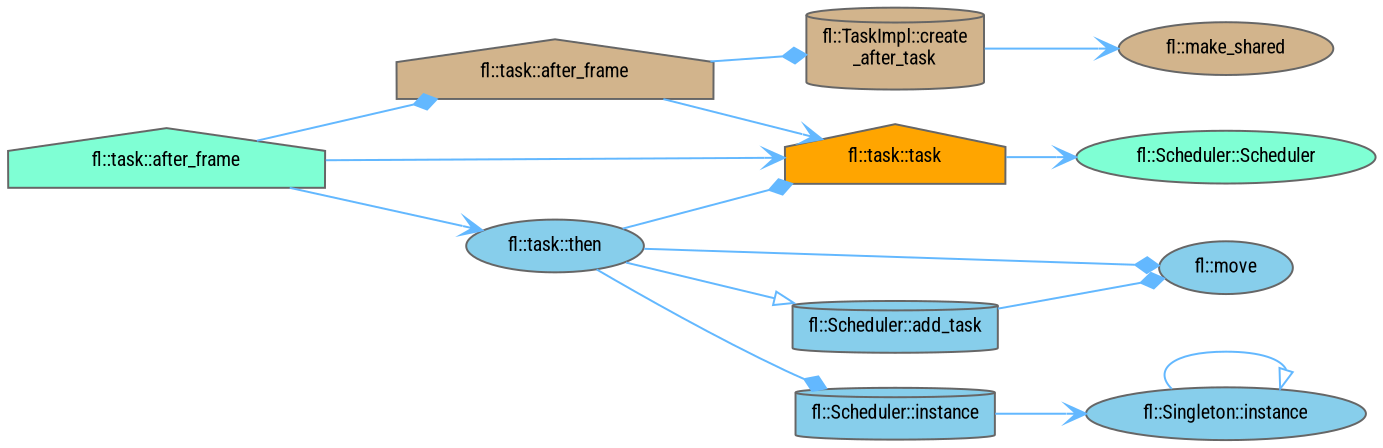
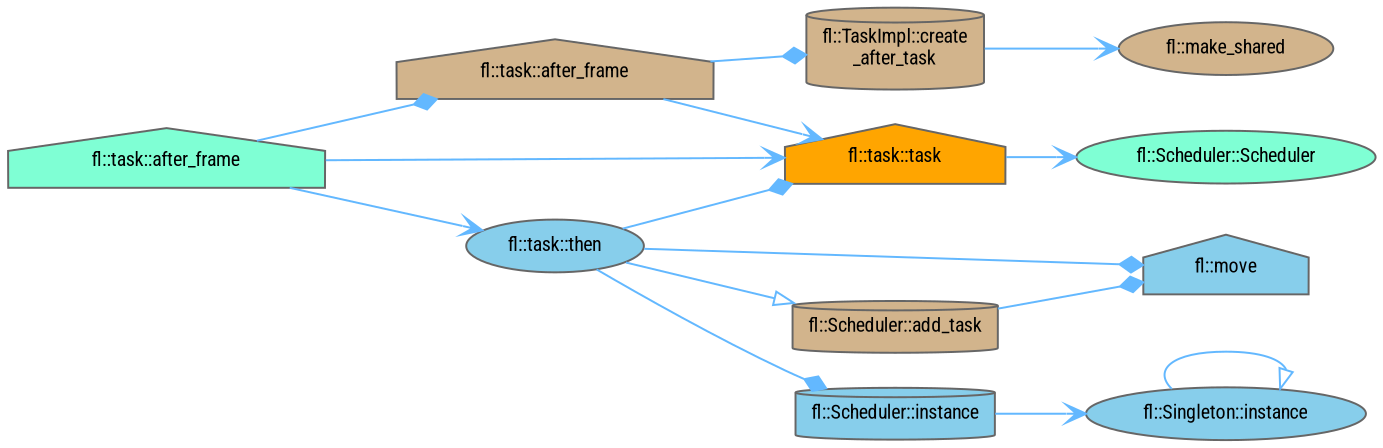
(1226, 268) -> (1226, 268)
(895, 327) -> (895, 327)
